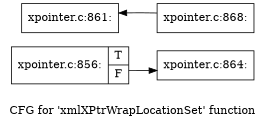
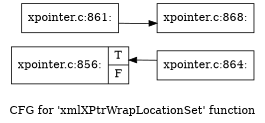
(142, 13) -> (134, 23)
(139, 71) -> (147, 60)
